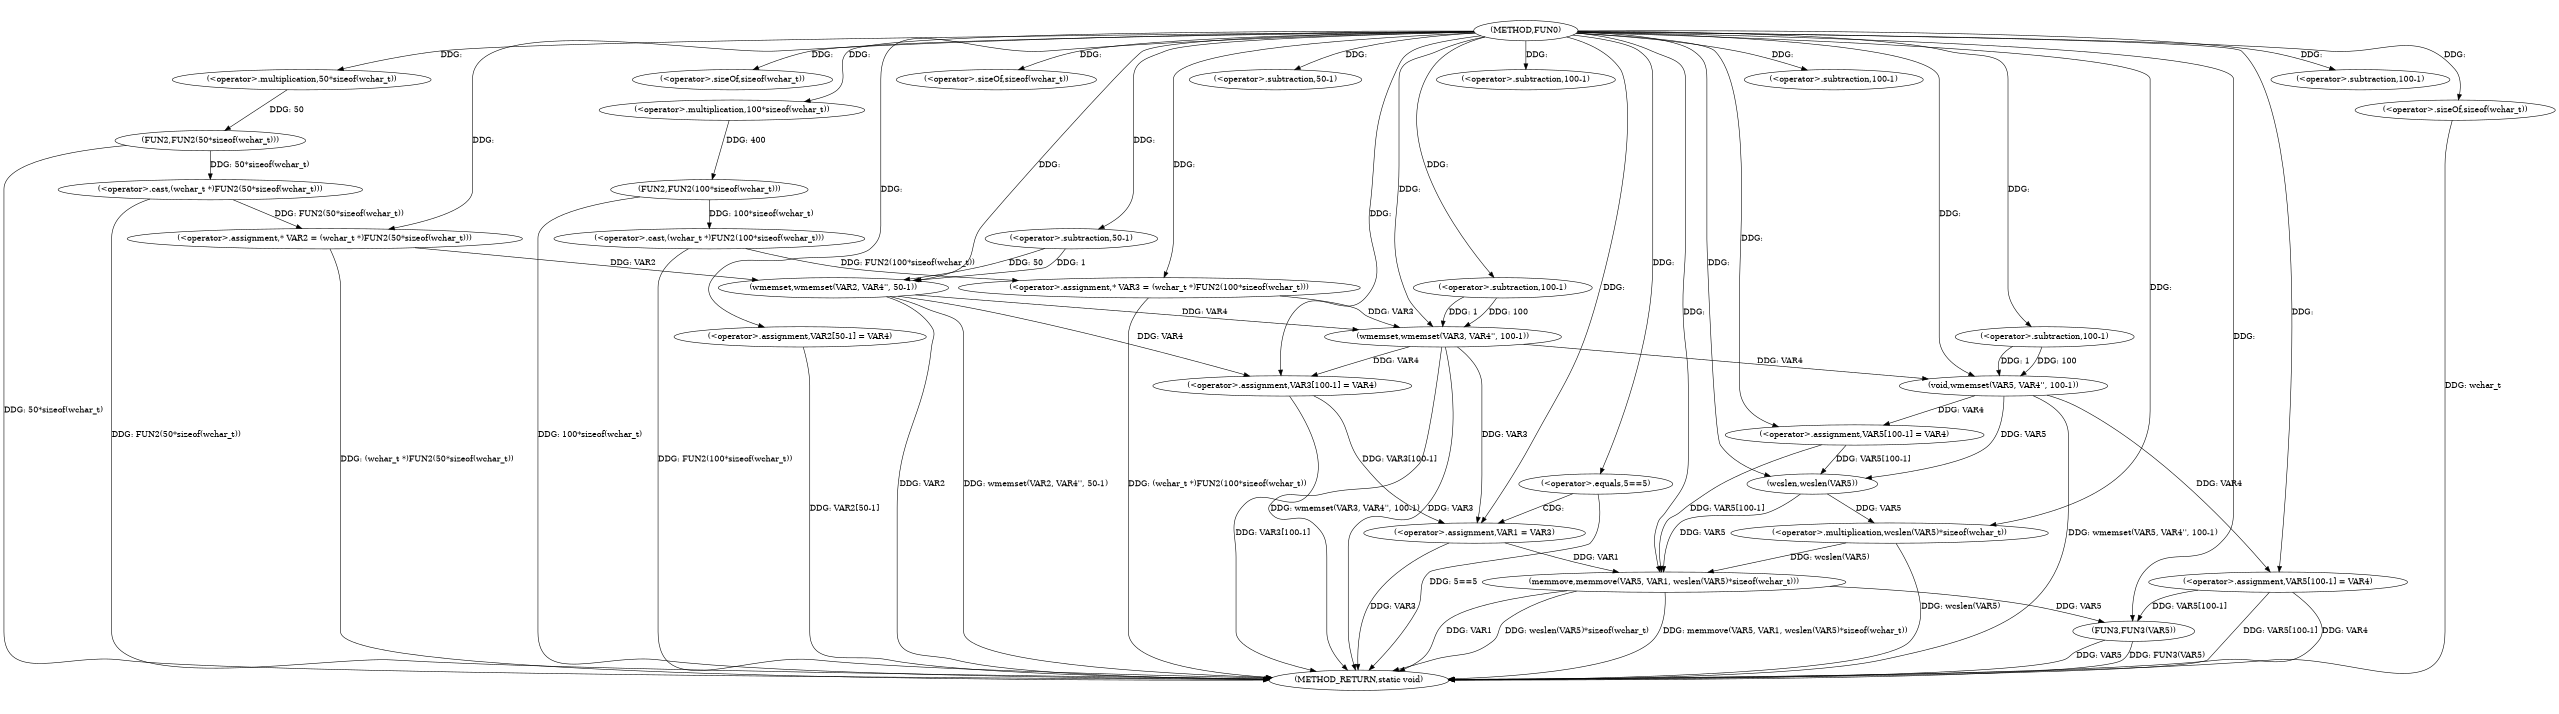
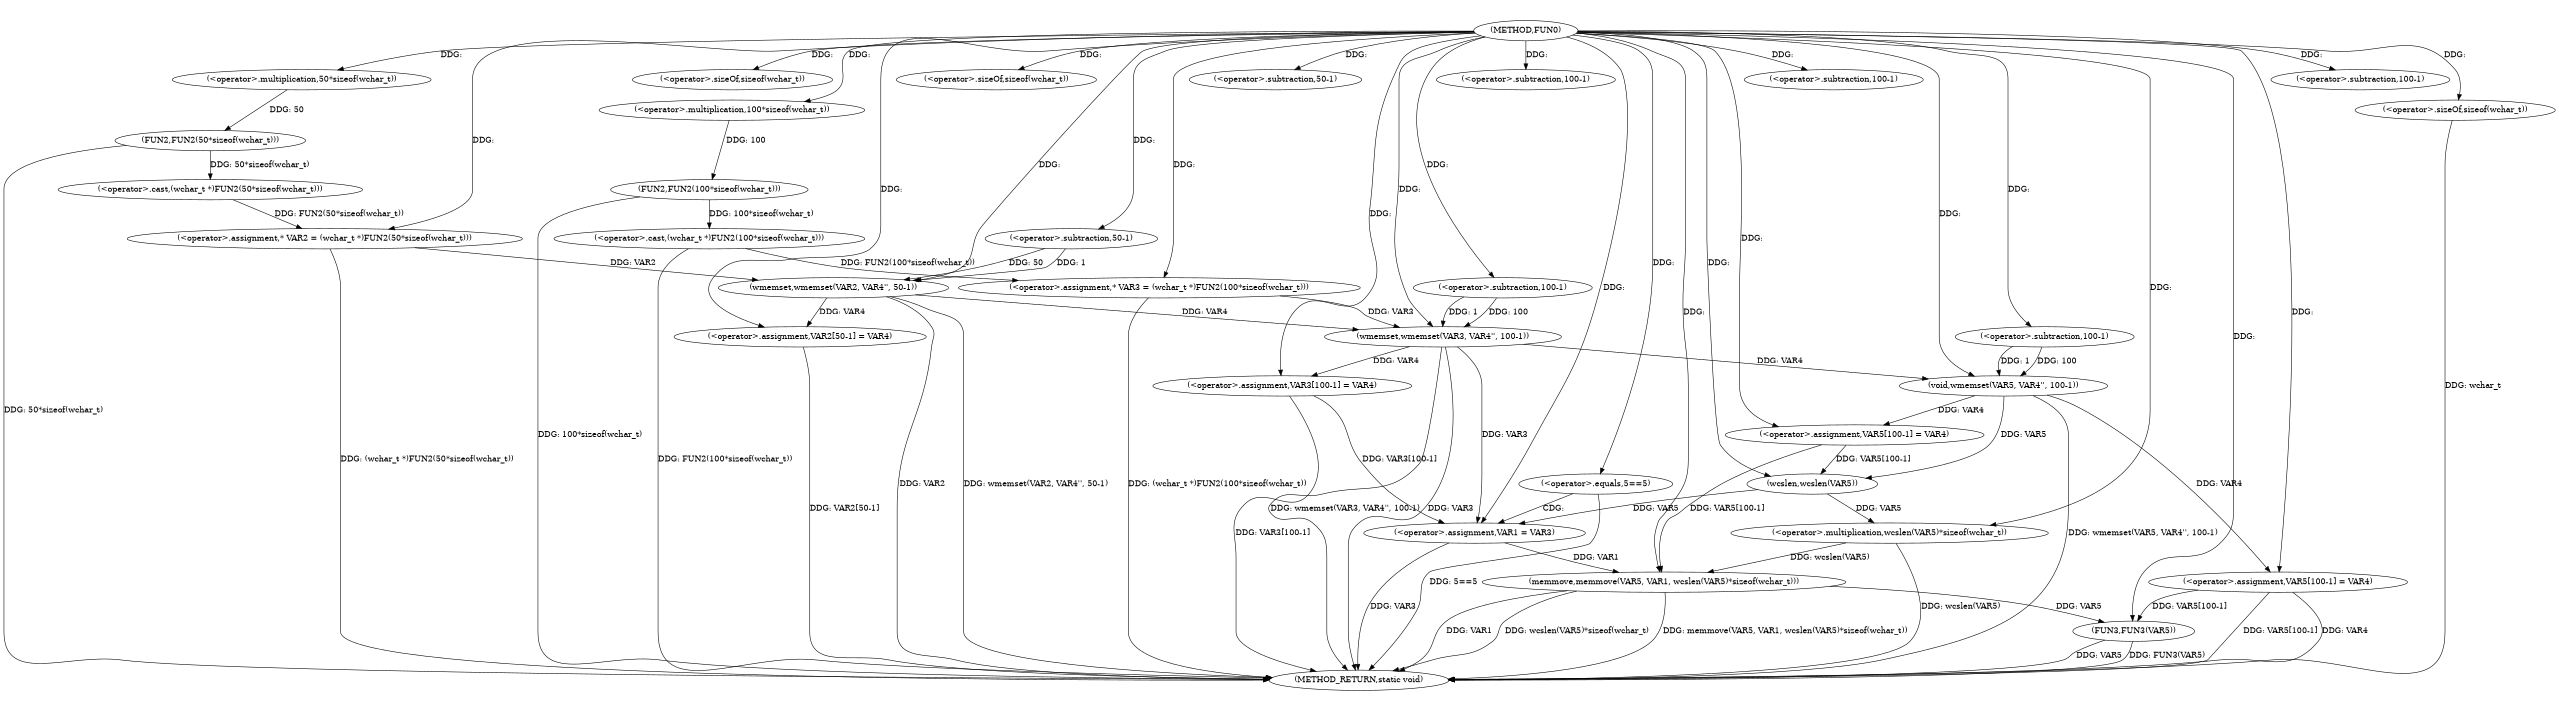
(746, 141) -> (746, 141)
(1072, 330) -> (818, 310)
(1718, 516) -> (1641, 503)
(454, 663) -> none
